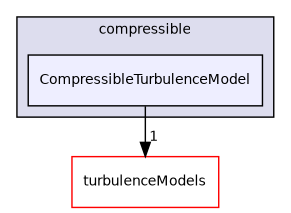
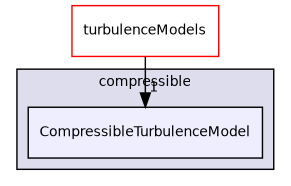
(145, 126) -> (145, 78)
